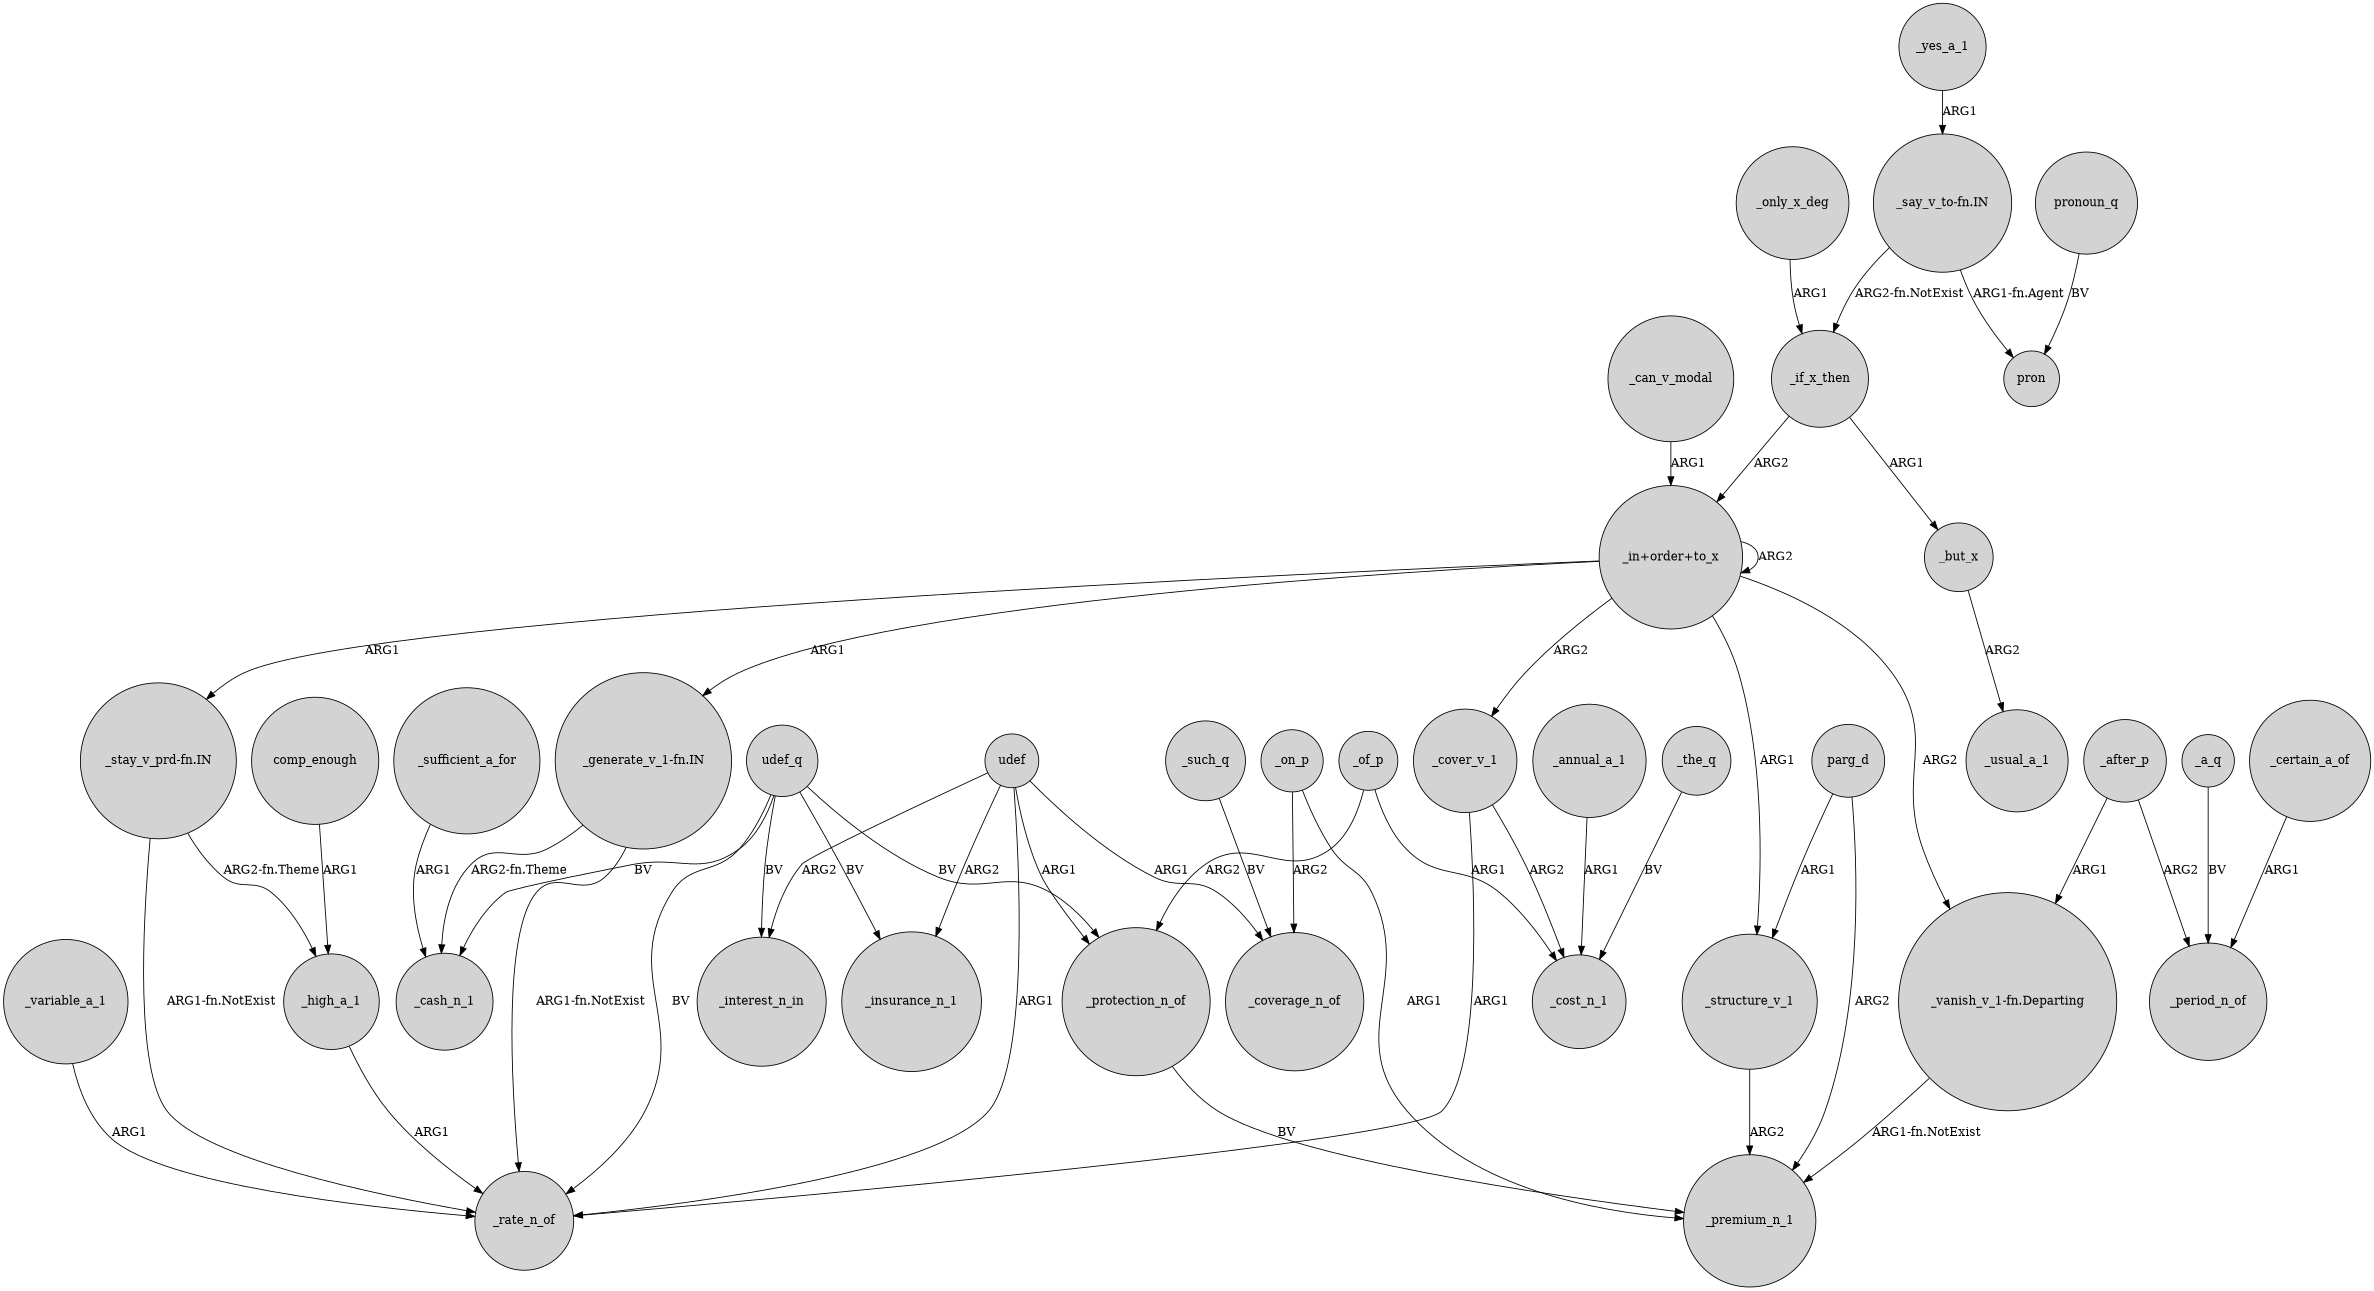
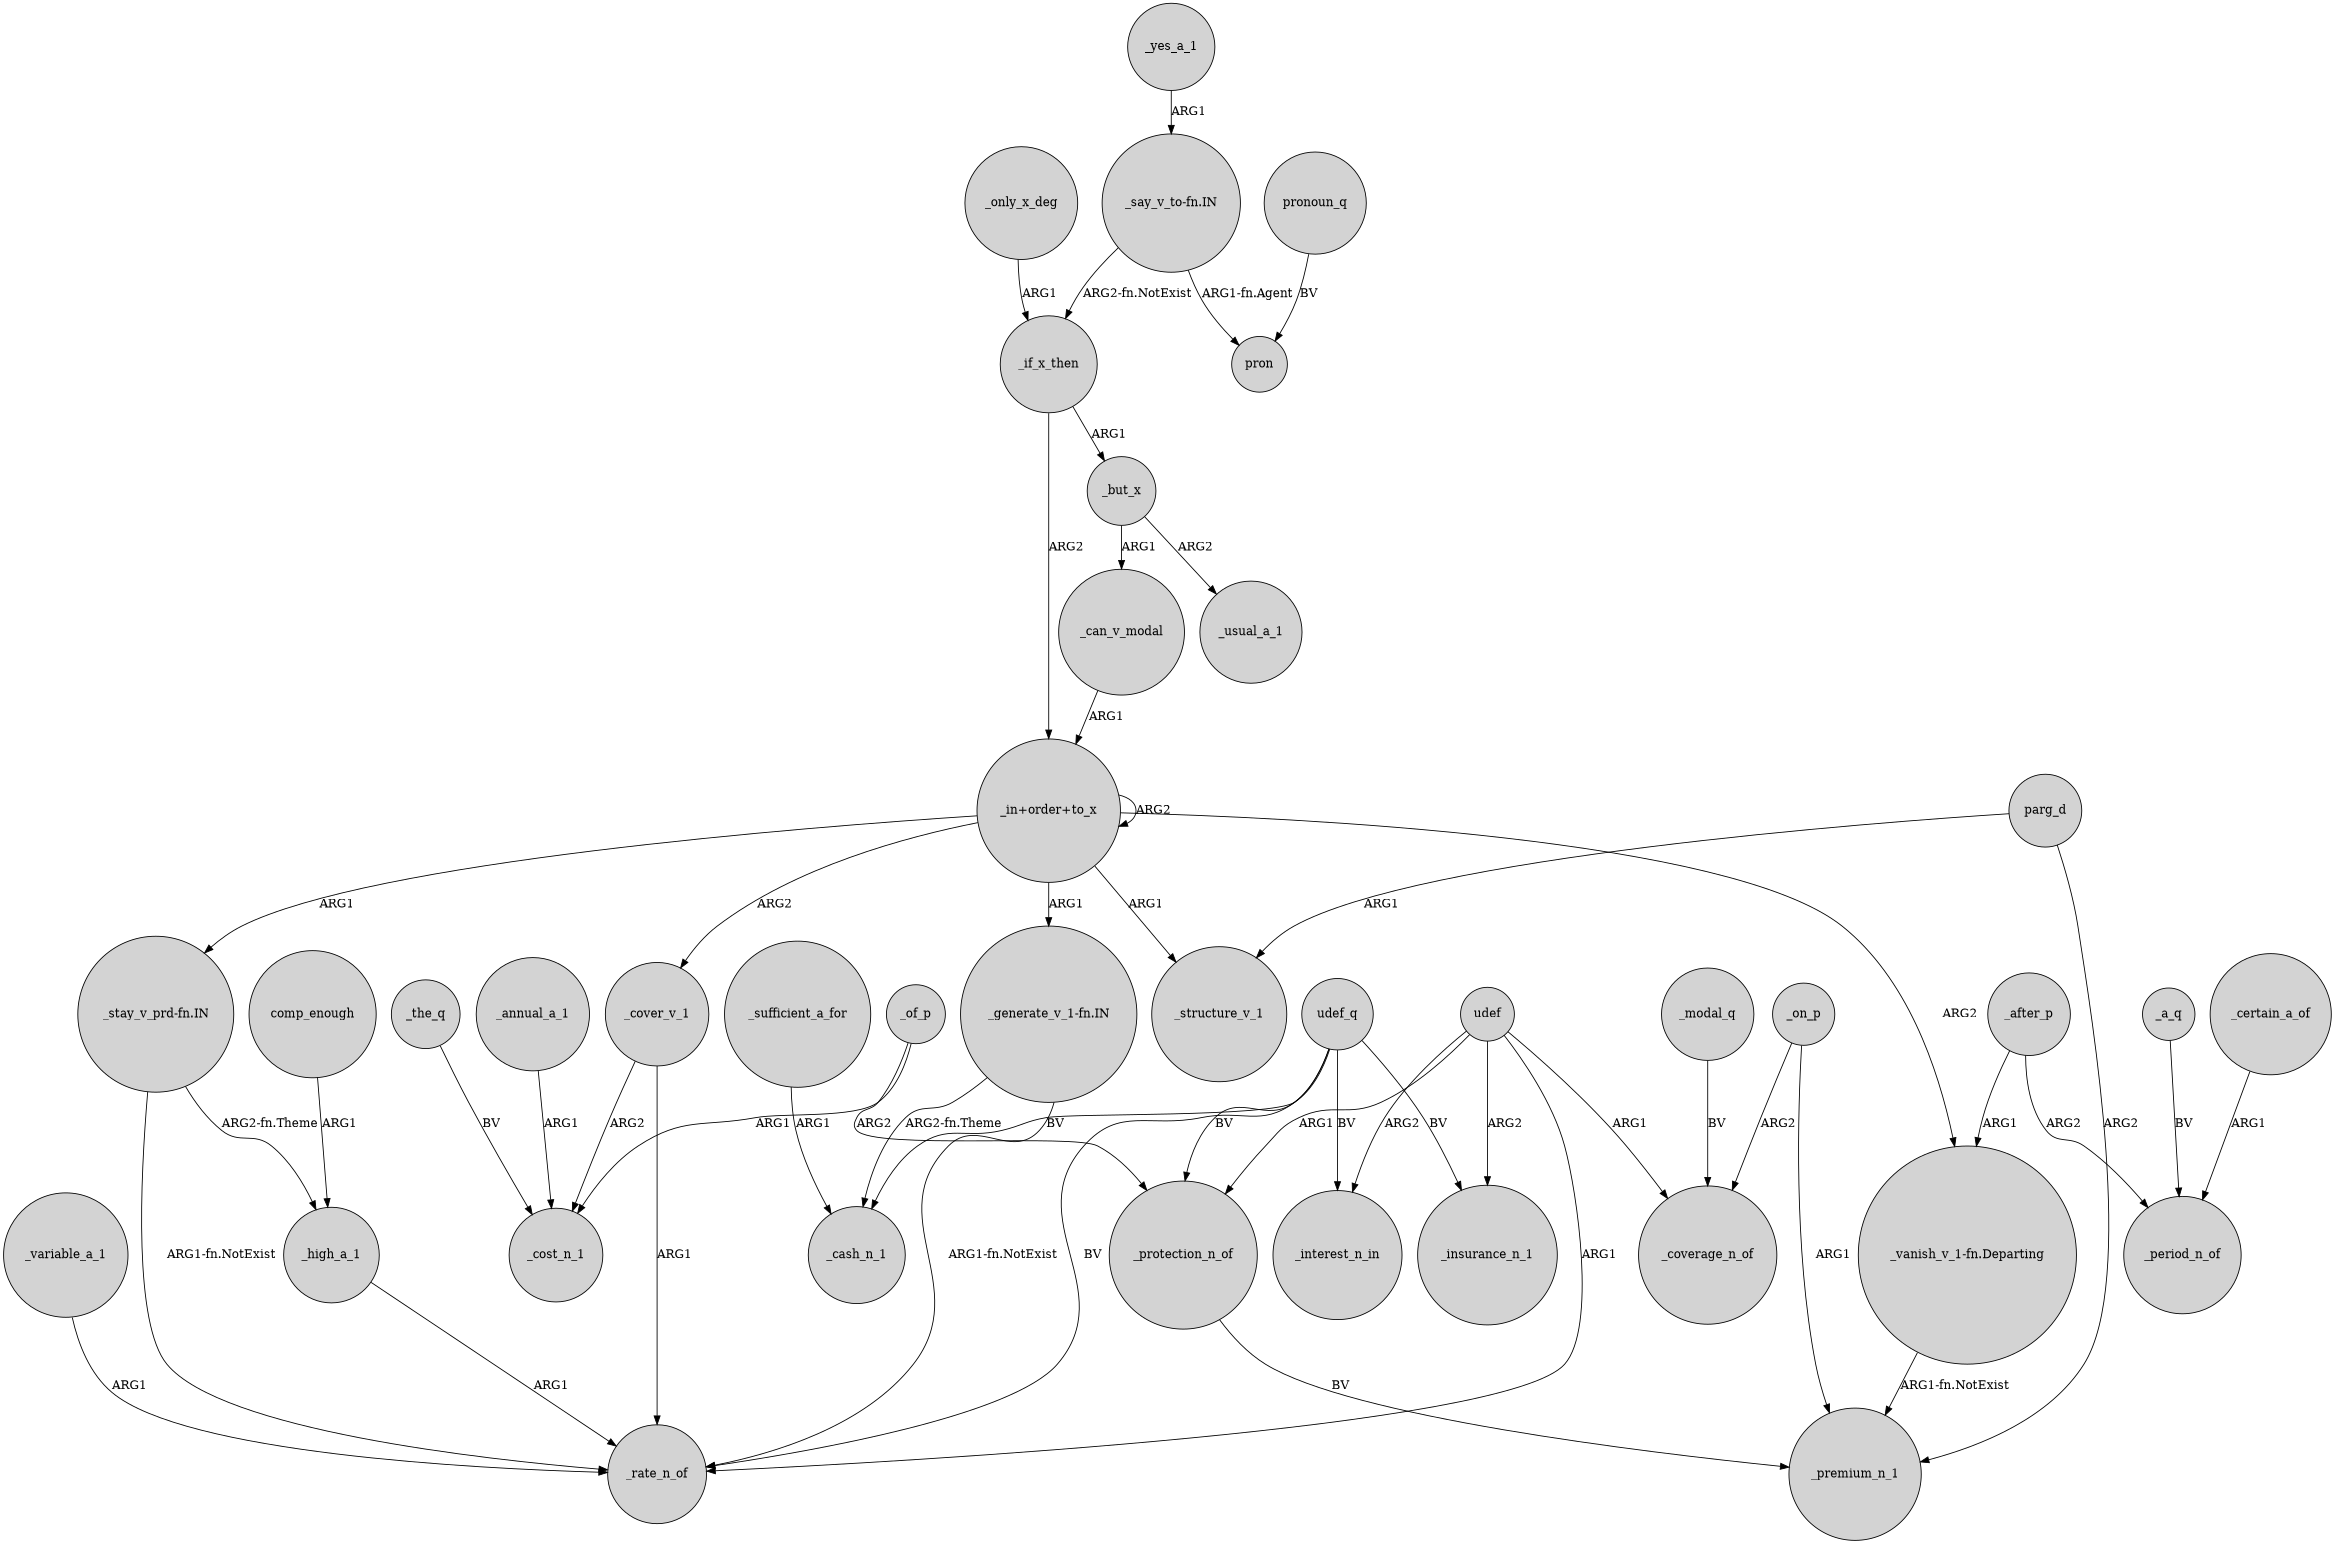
none -> (1122, 543)
(1206, 761) -> (1708, 1014)
(1750, 1108) -> none
